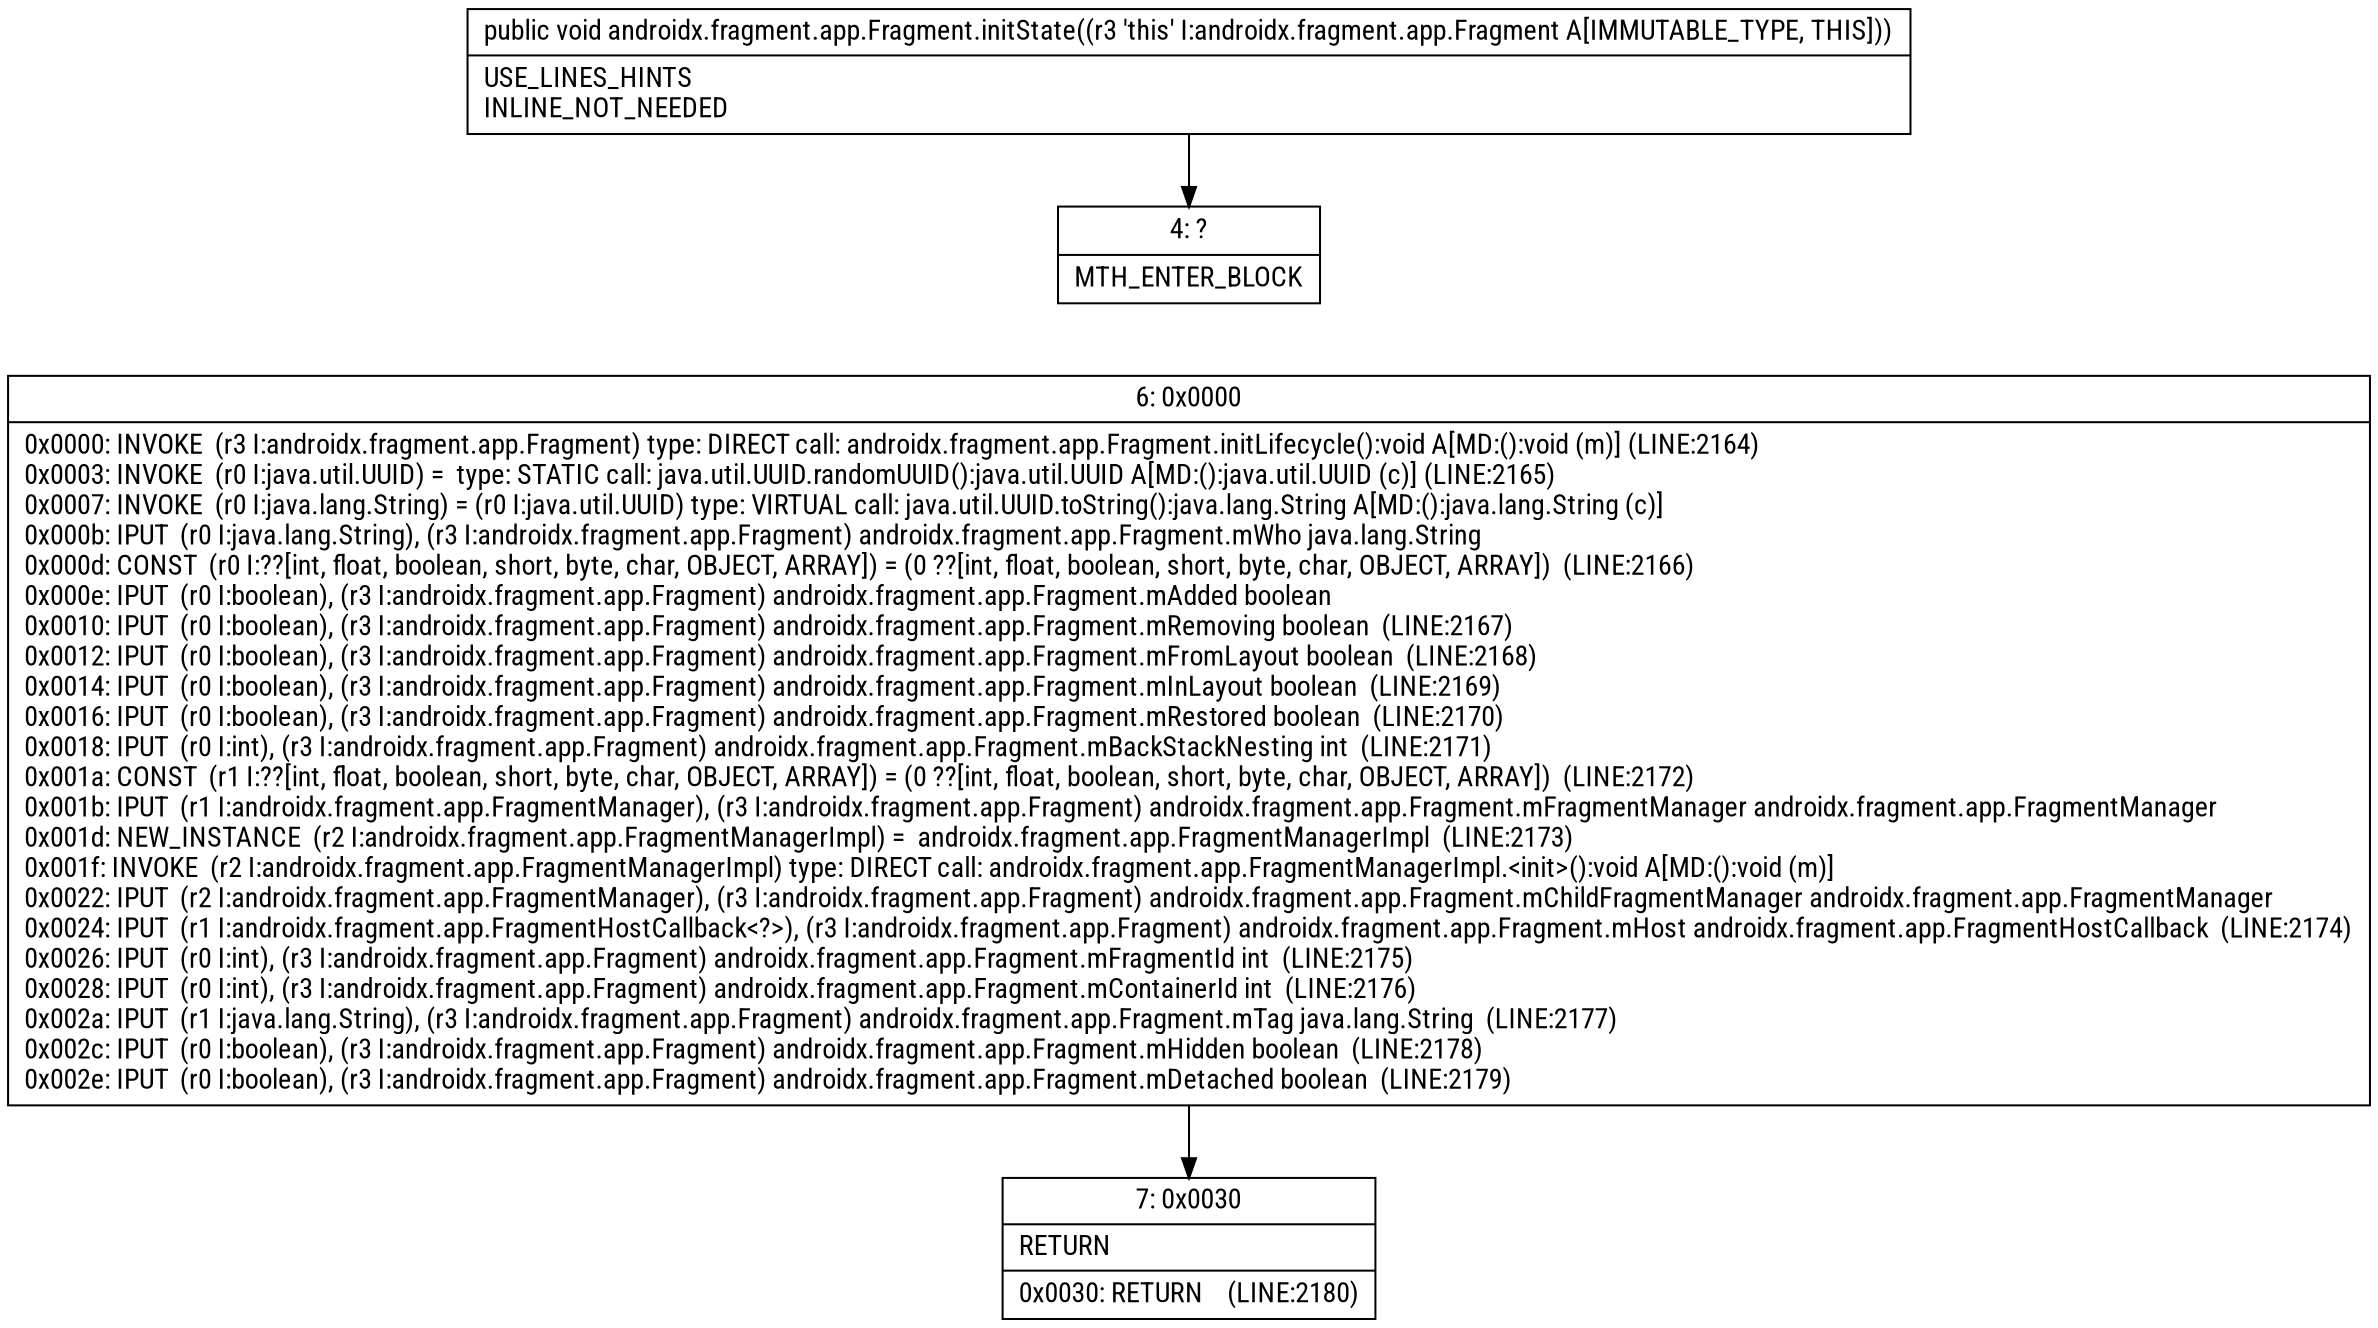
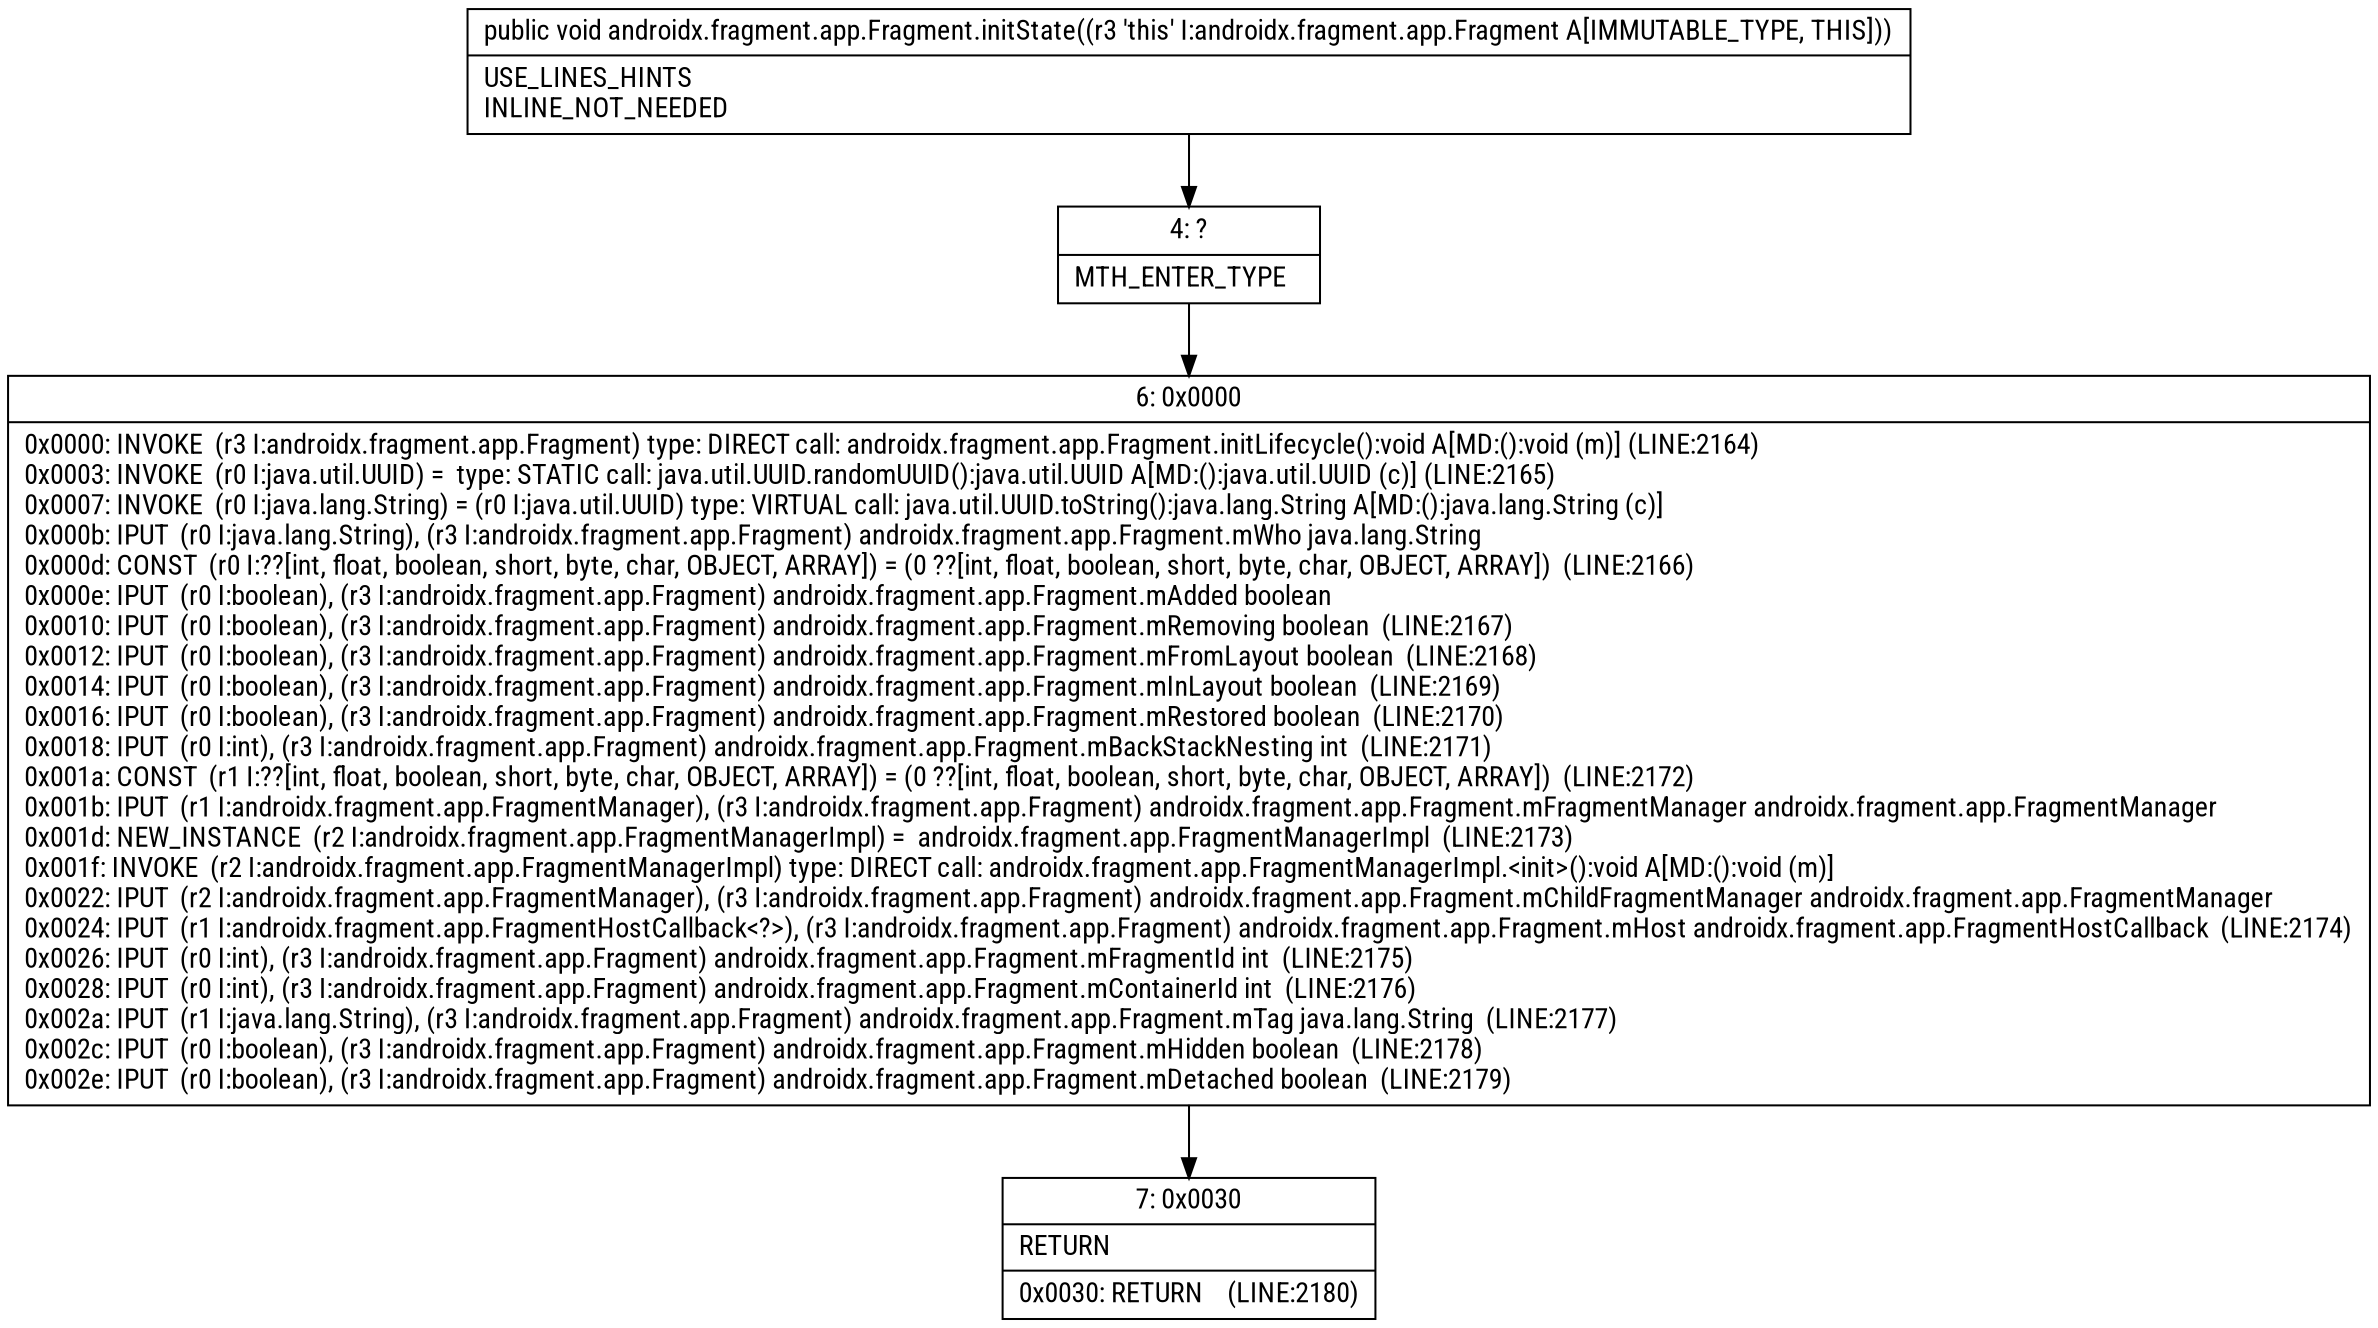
(1189, 278) -> (1181, 278)
none -> (1189, 329)
